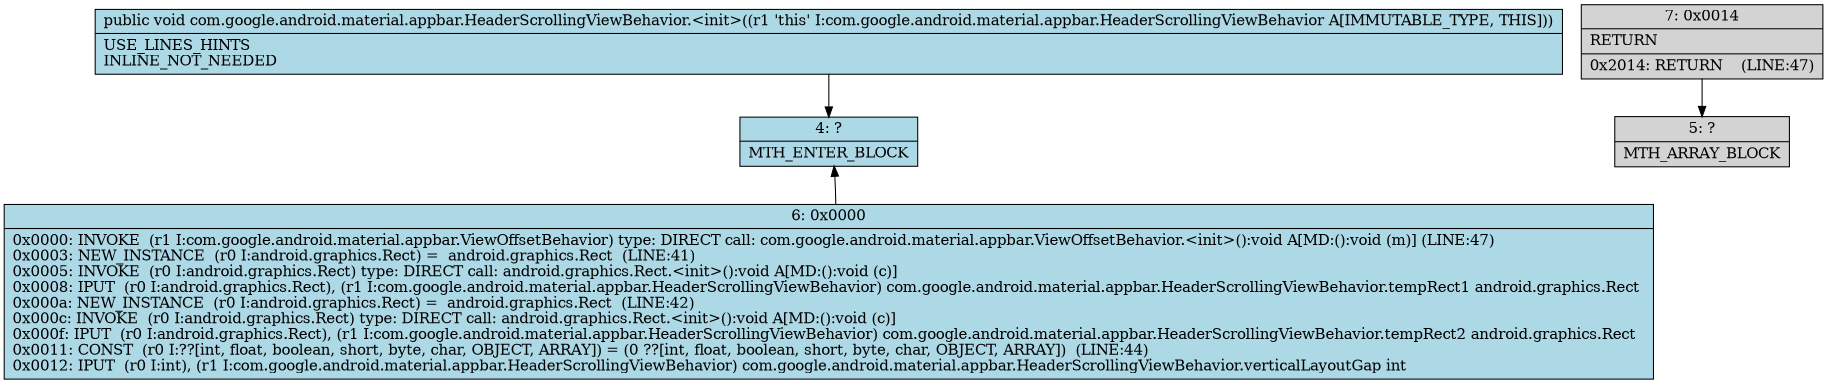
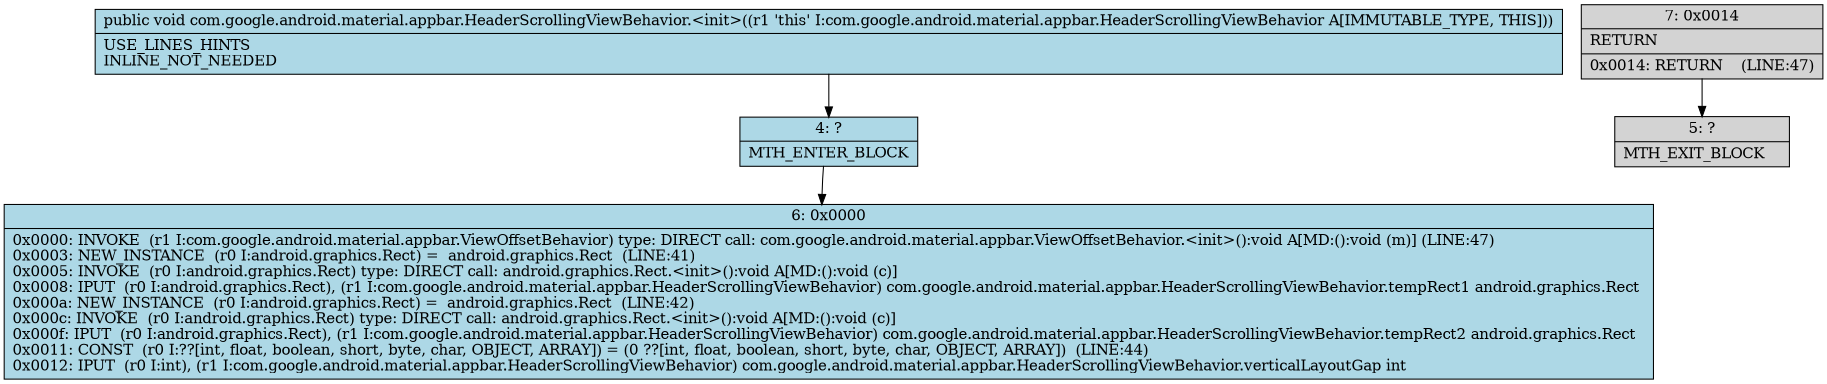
(1702, 66) -> (1702, 66)
(1702, 154) -> (1694, 154)
(835, 191) -> (823, 180)
